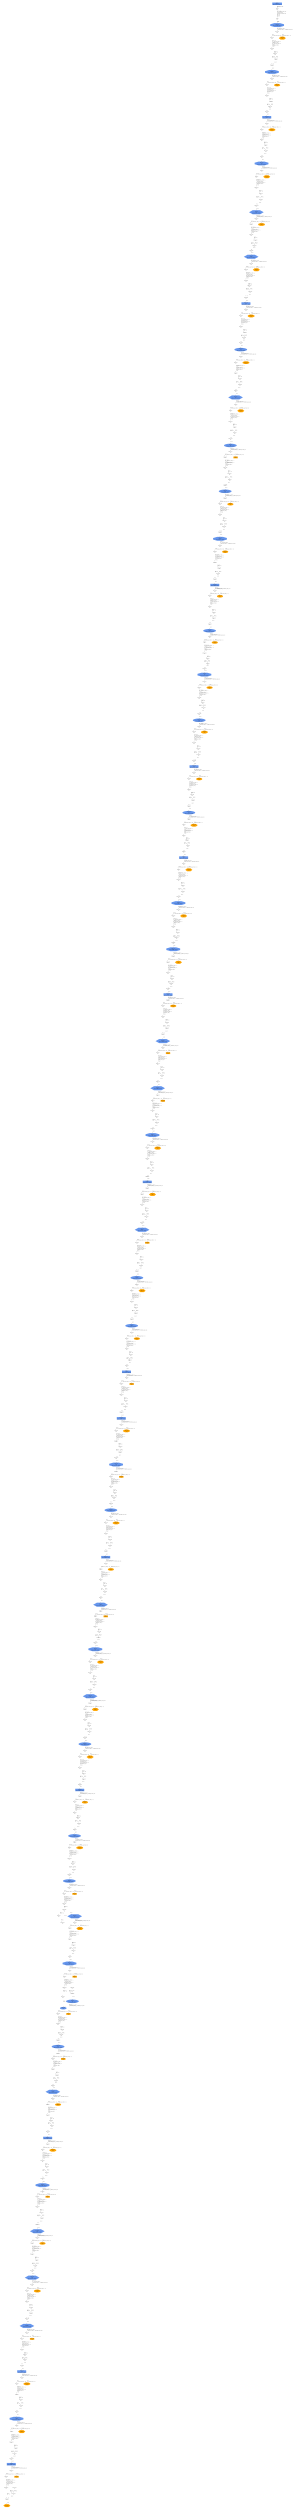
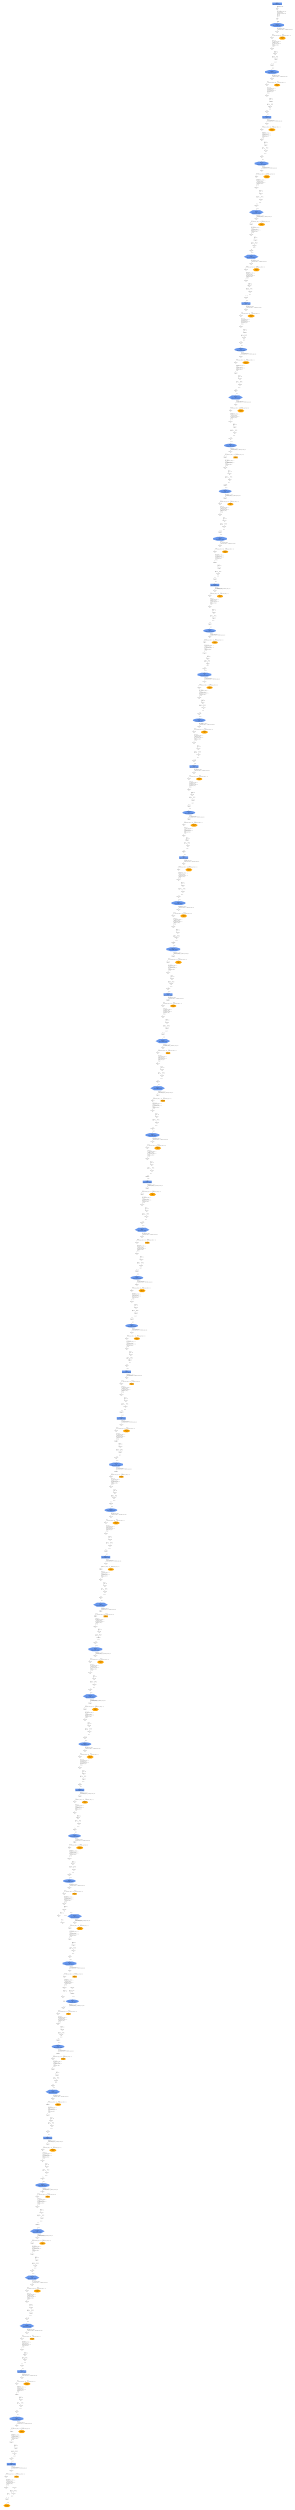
(63, 2008) -> (63, 2008)
